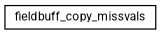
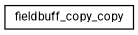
(80, 17) -> (69, 17)
